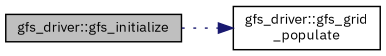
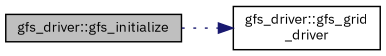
(307, 28) -> (307, 28)
